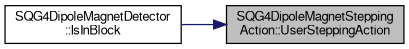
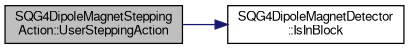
(197, 25) -> (199, 25)
